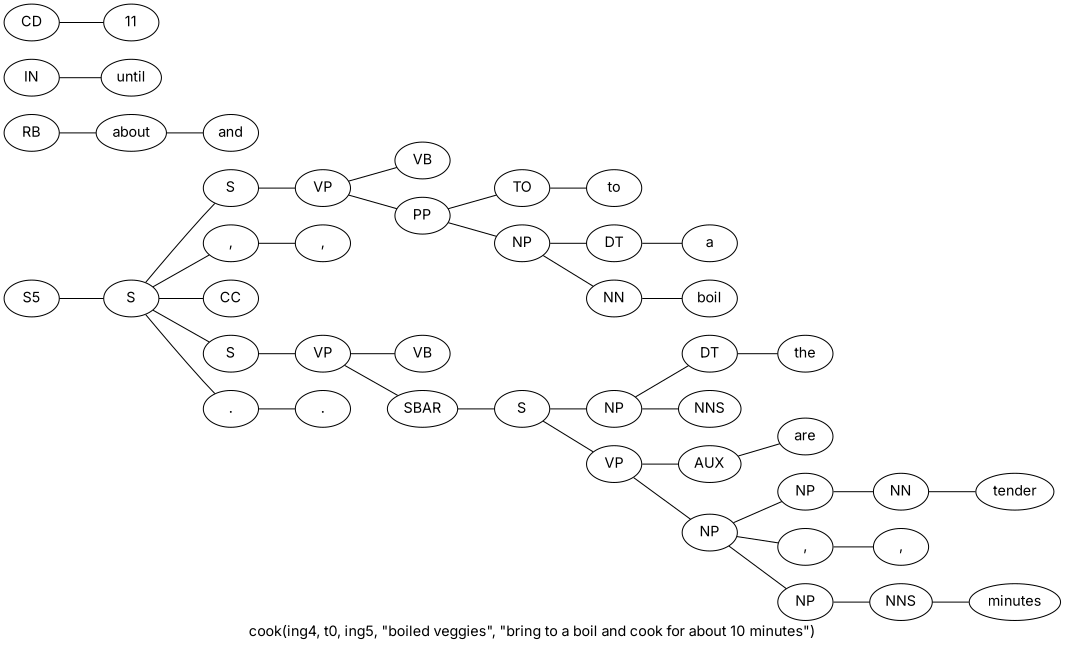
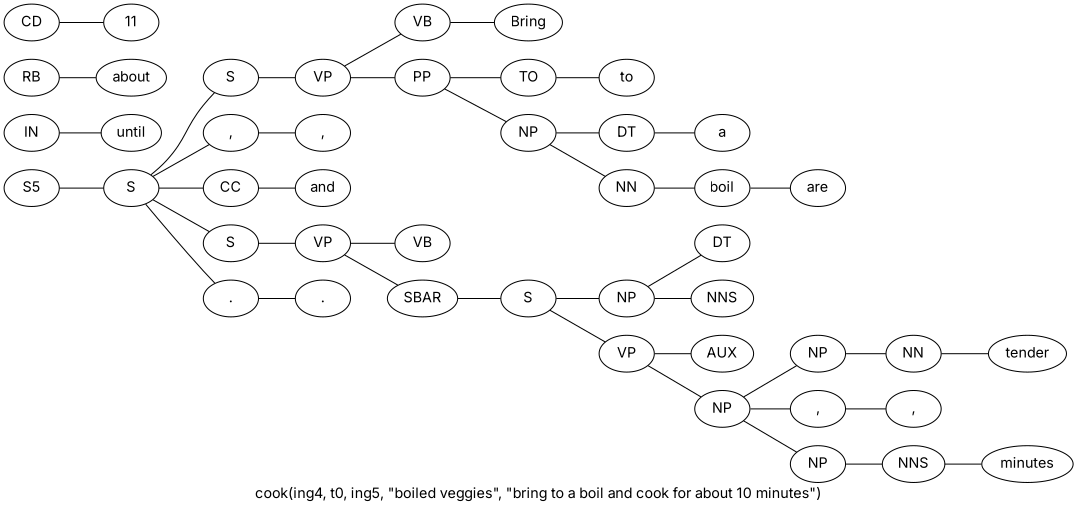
none -> (528, 22)
(185, 133) -> (277, 188)
(805, 354) -> none
(759, 450) -> (770, 188)
